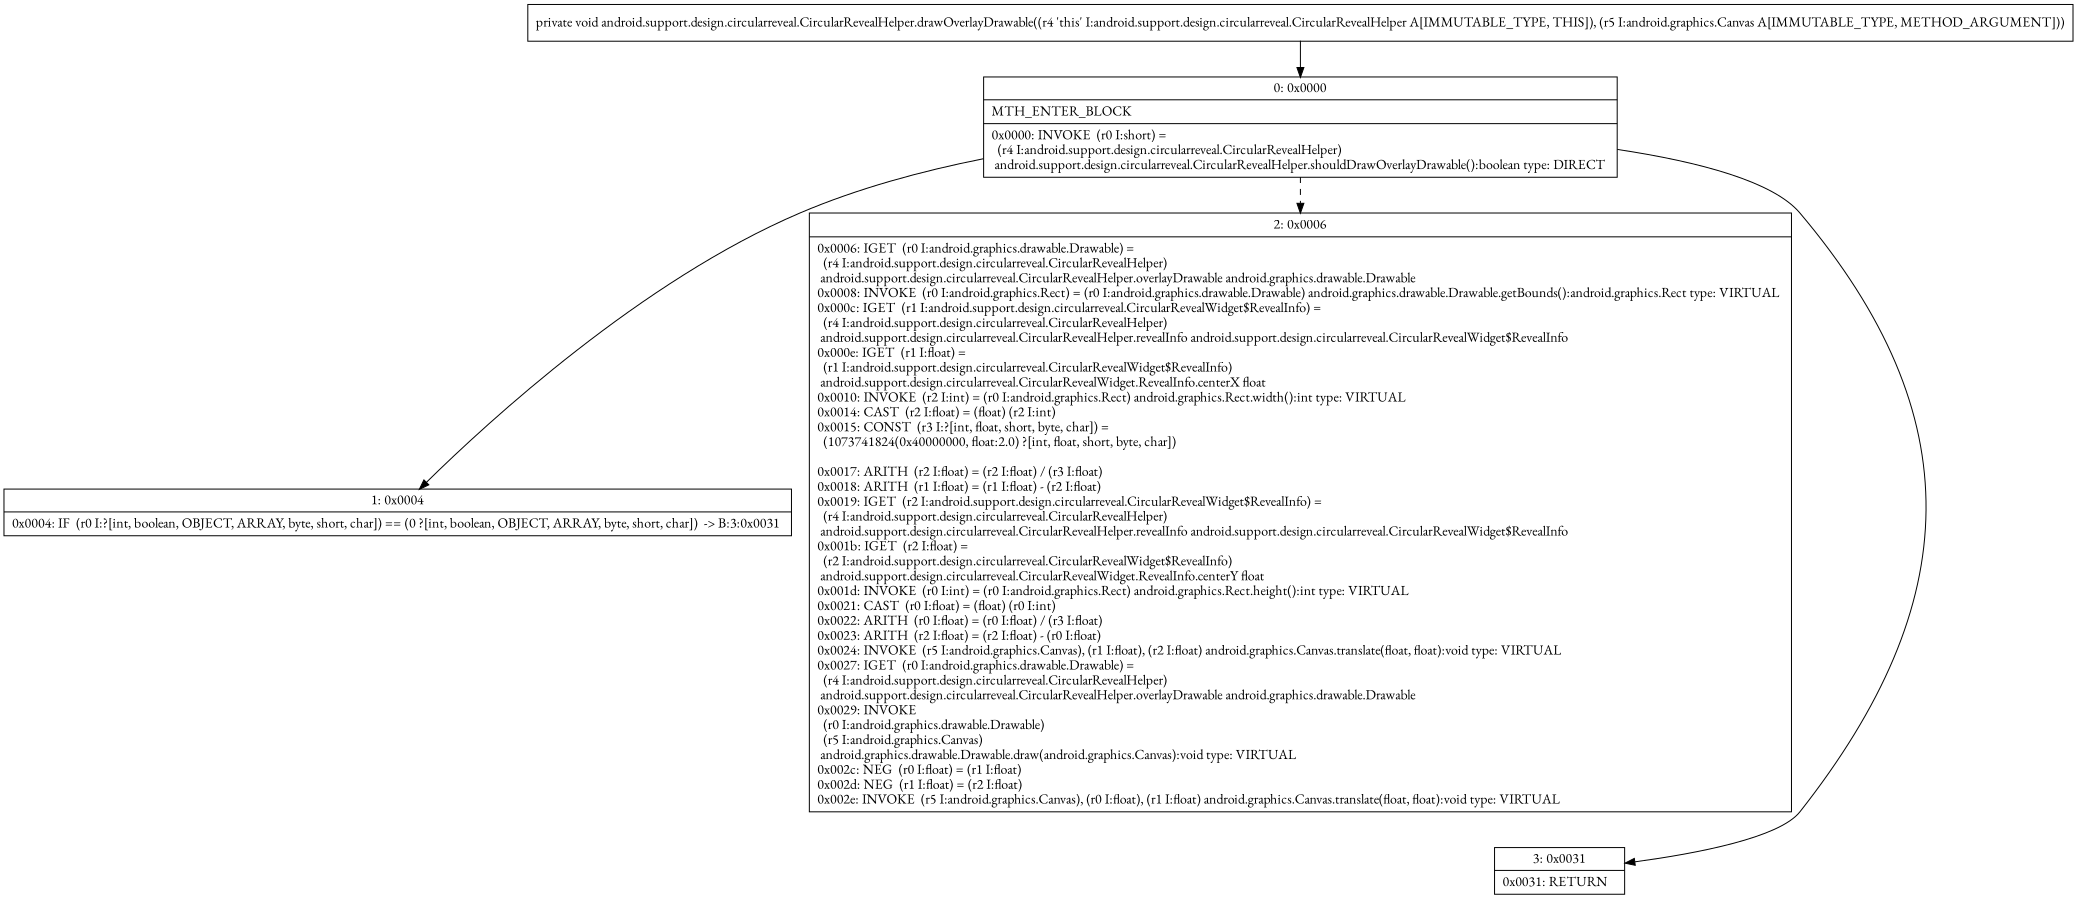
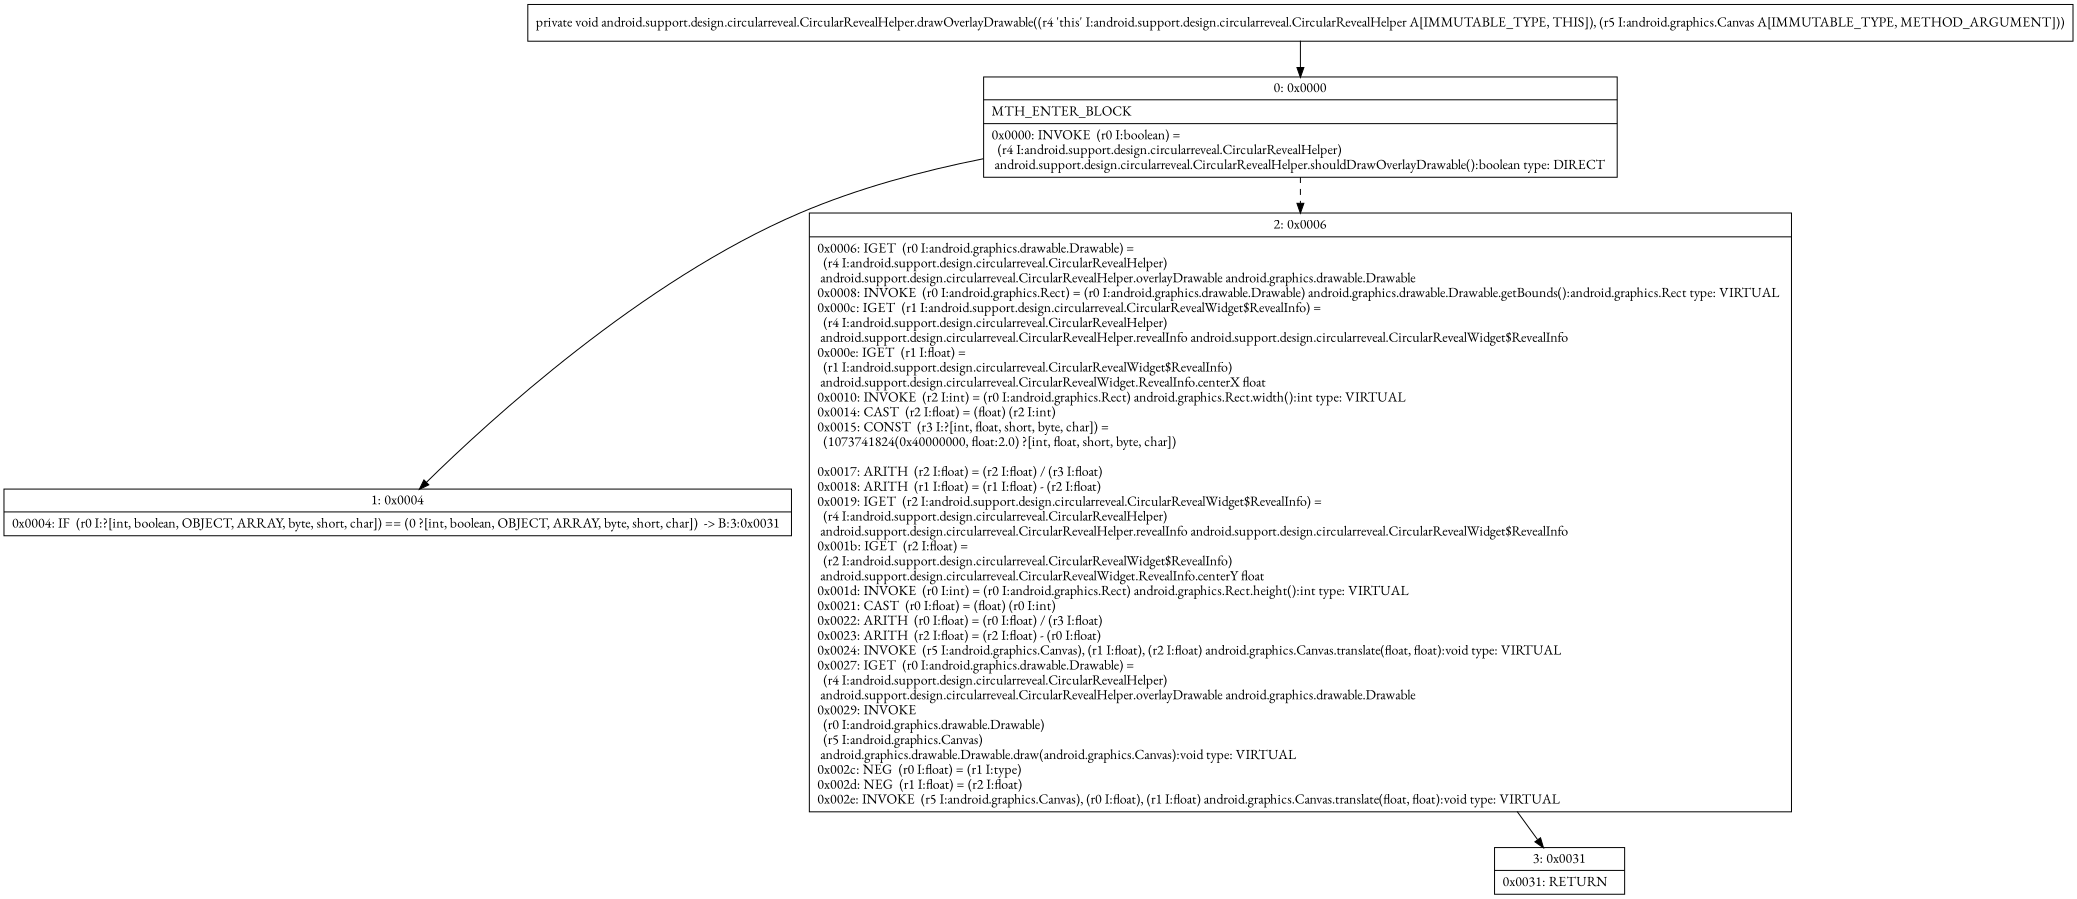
(1081, 135) -> (1088, 135)
(1925, 501) -> (1527, 826)
(921, 770) -> (921, 770)
